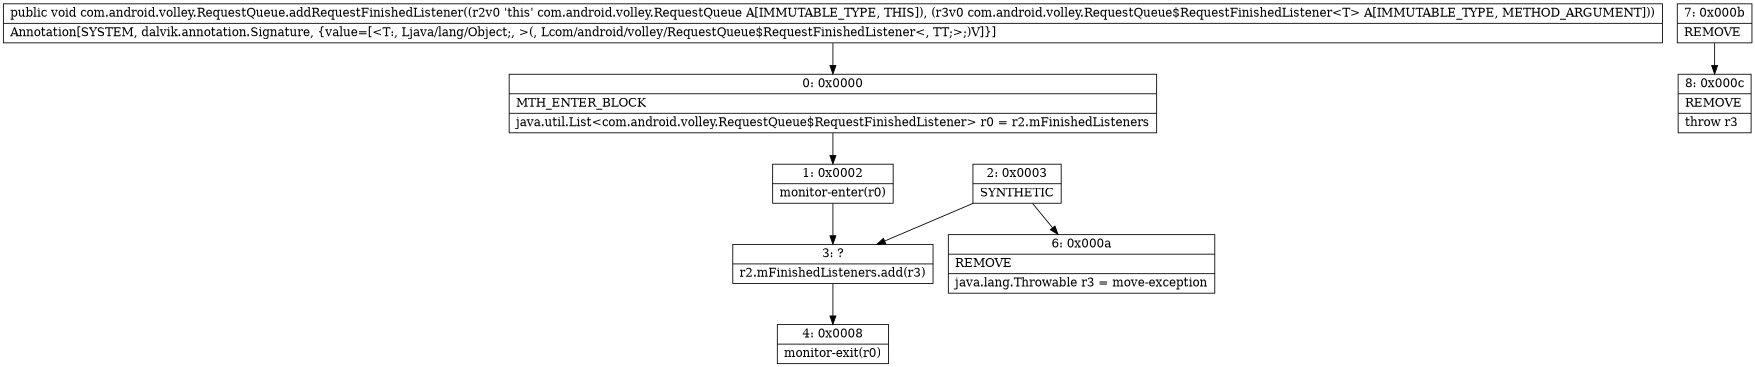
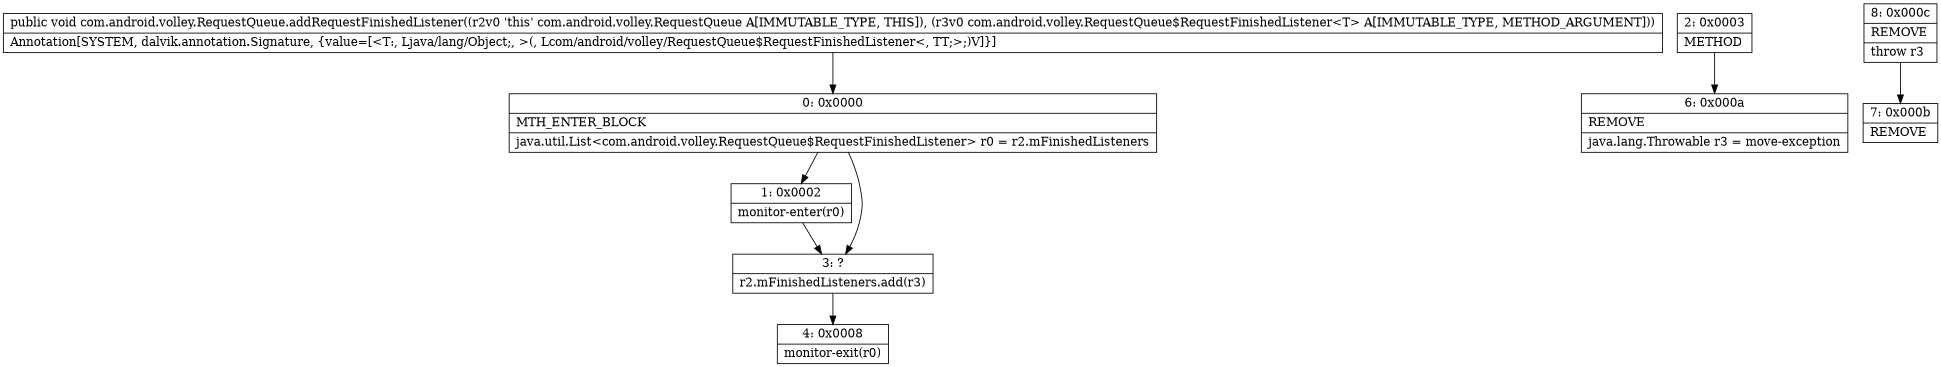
(1715, 54) -> (1900, 79)
(1017, 193) -> (1713, 42)
(929, 222) -> (862, 199)
